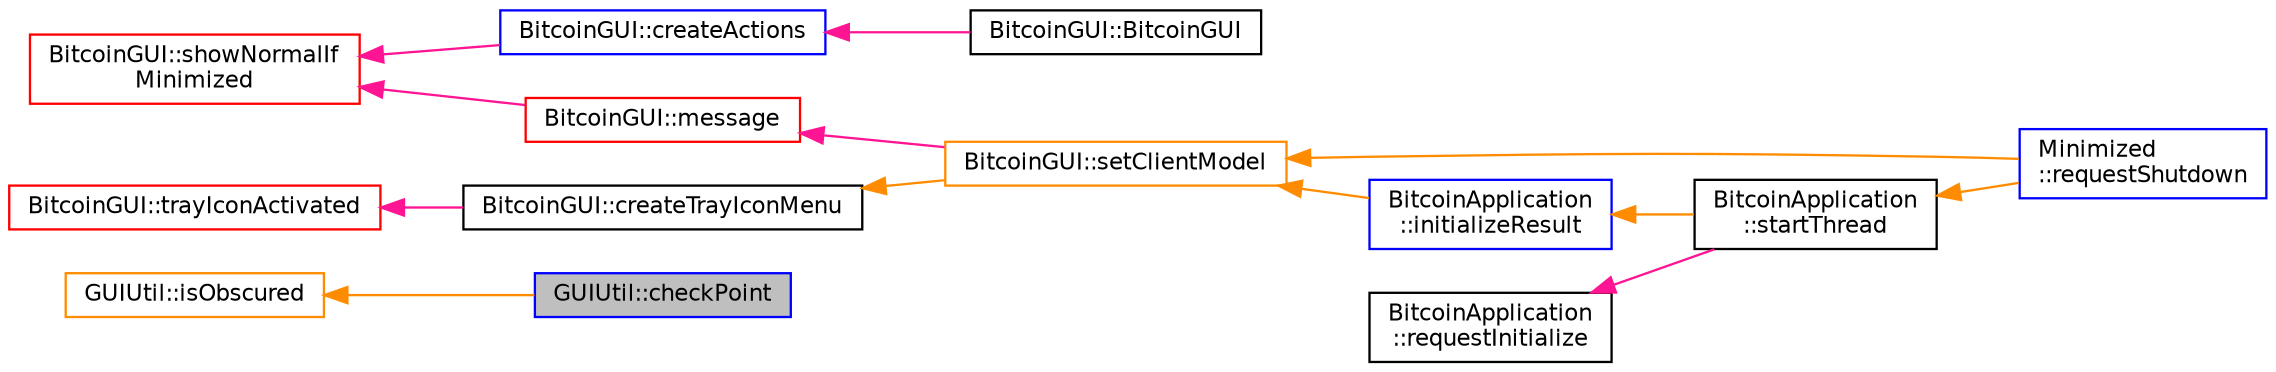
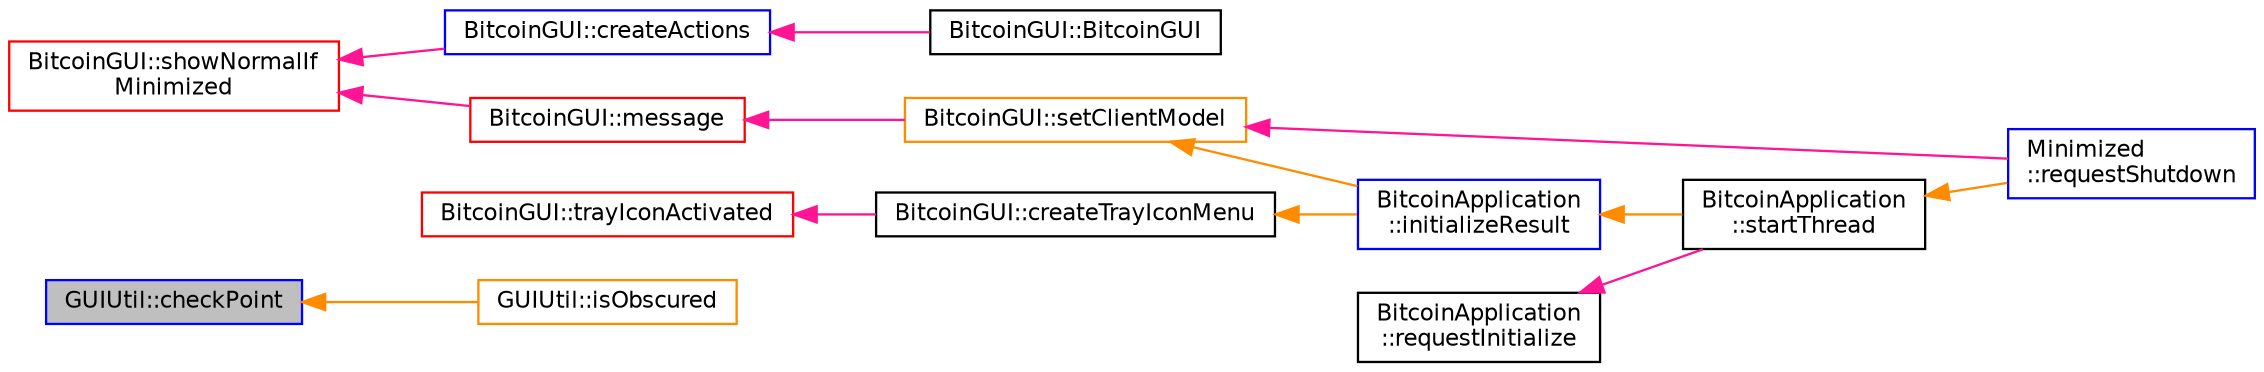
(1665, 154) -> (1639, 143)
(915, 183) -> (1328, 214)
(441, 295) -> (402, 302)
